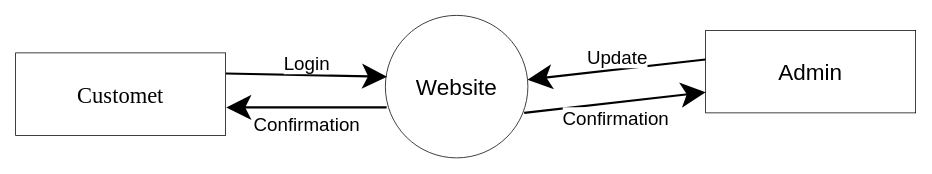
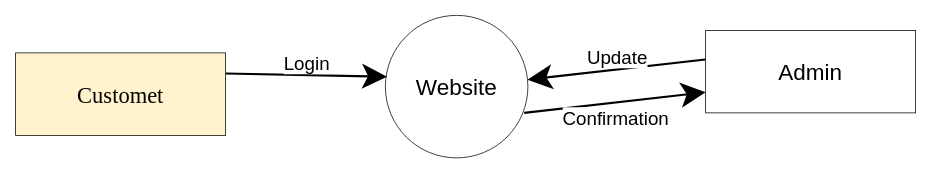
(120, 94) -> (120, 94)
(315, 107) -> none
